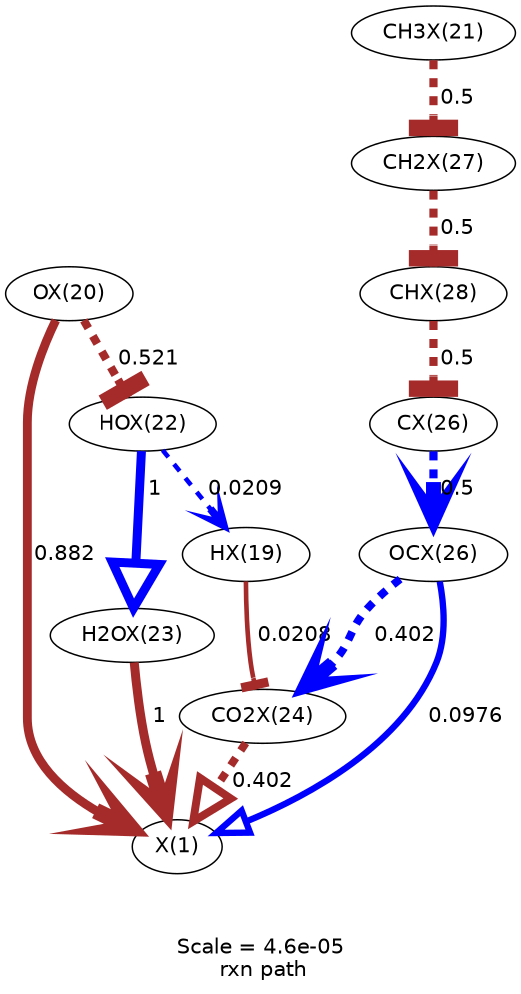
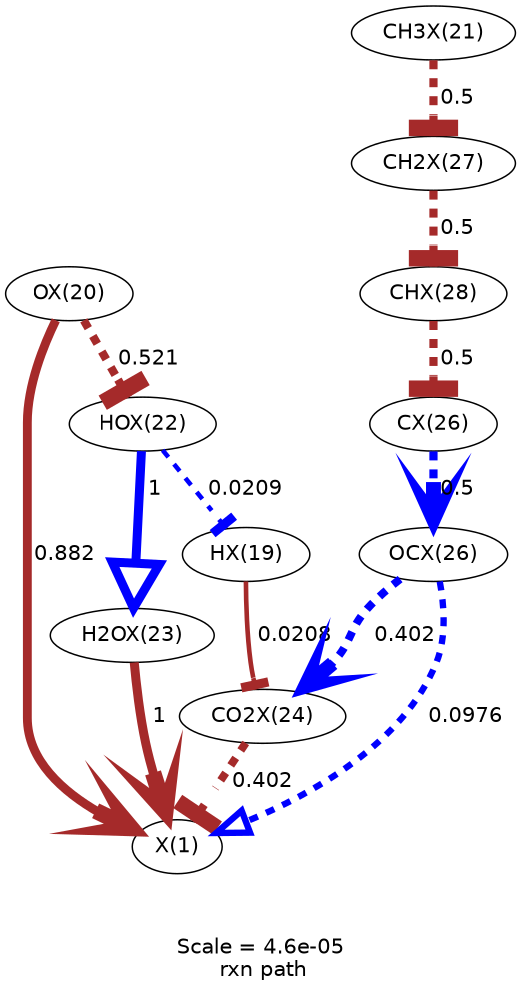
(187, 480) -> (187, 480)
(388, 733) -> (388, 733)
(231, 766) -> (231, 766)
